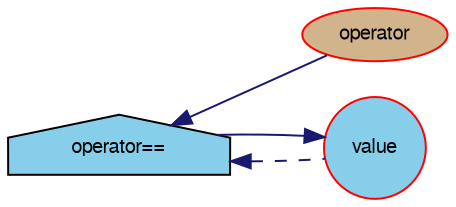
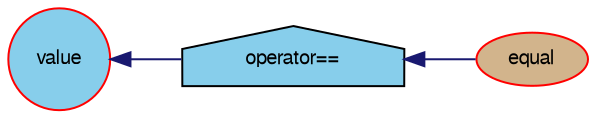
(375, 35) -> (532, 59)
(288, 161) -> none
